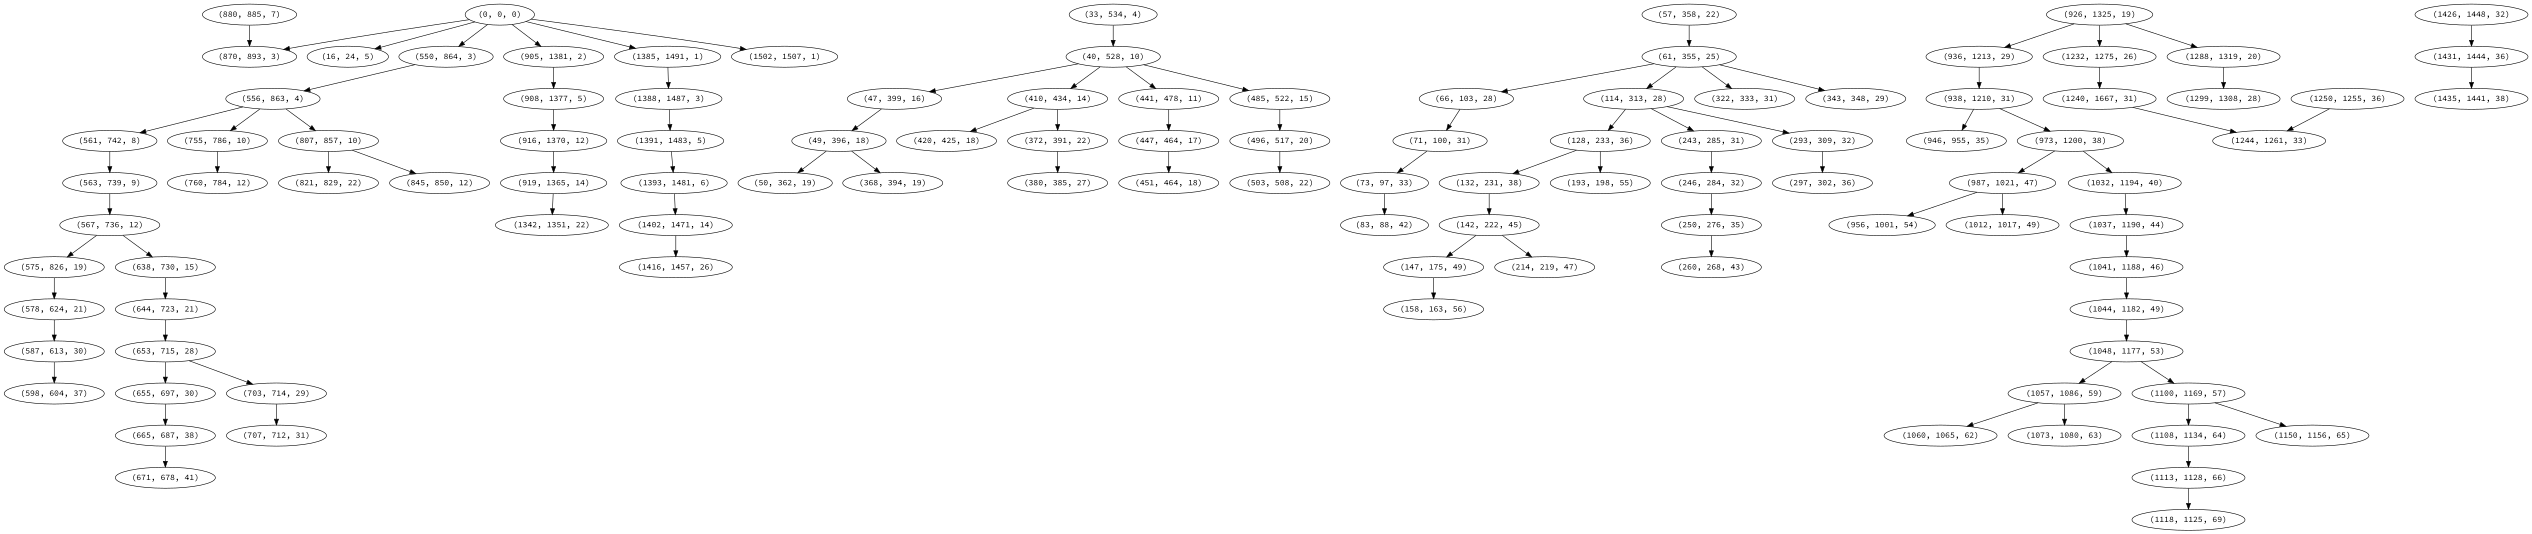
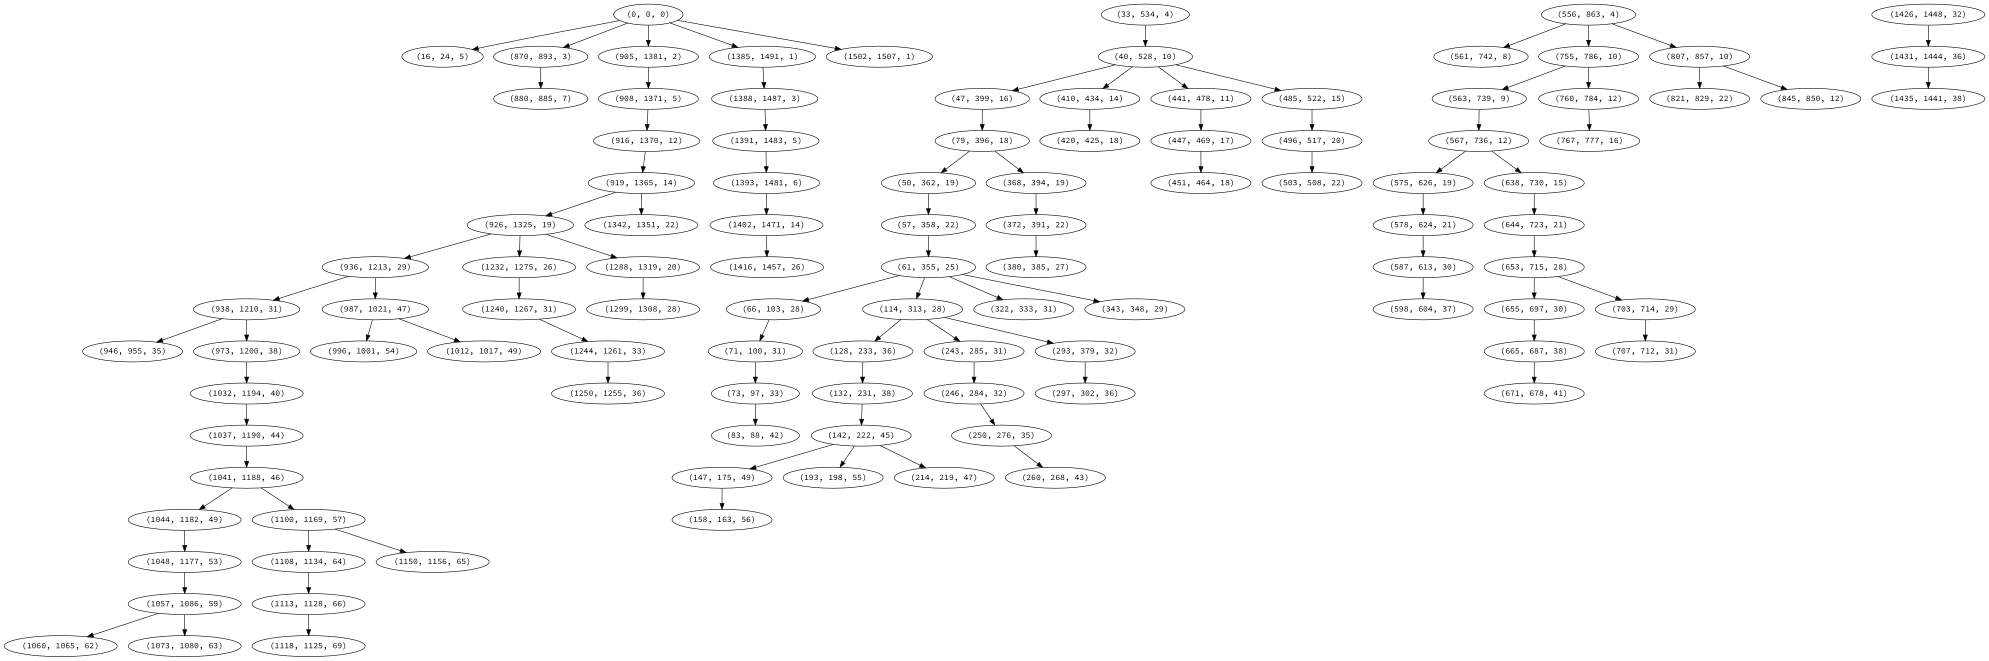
(250, 33) -> (541, 75)
(446, 57) -> none
(554, 99) -> (648, 99)
(2100, 99) -> (519, 309)
(1058, 117) -> (1036, 201)
(2311, 119) -> (608, 370)
(839, 141) -> (982, 141)
(1169, 141) -> (1201, 141)
none -> (1590, 141)
(1822, 141) -> (1085, 351)
(110, 159) -> (1537, 77)
(1600, 159) -> (849, 454)
(2039, 160) -> (375, 285)
none -> (928, 201)
none -> (584, 203)
(1882, 225) -> (364, 351)
(54, 267) -> (1423, 183)
(2155, 371) -> (275, 497)
